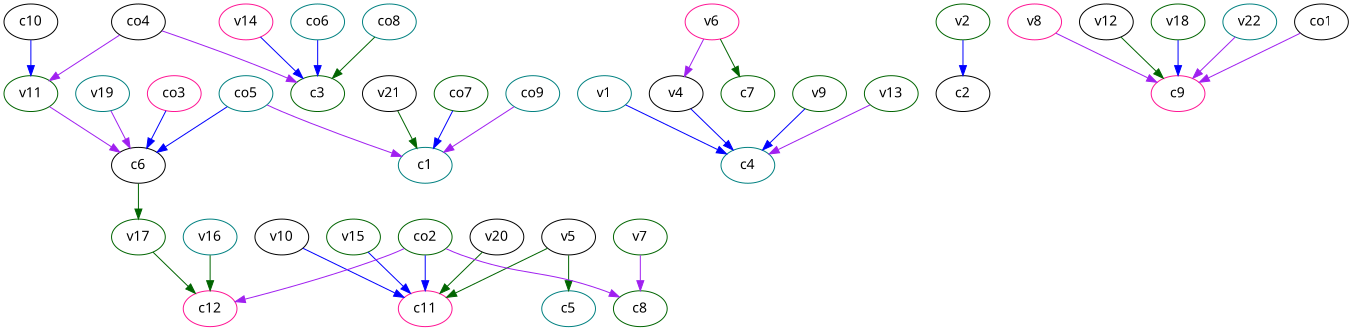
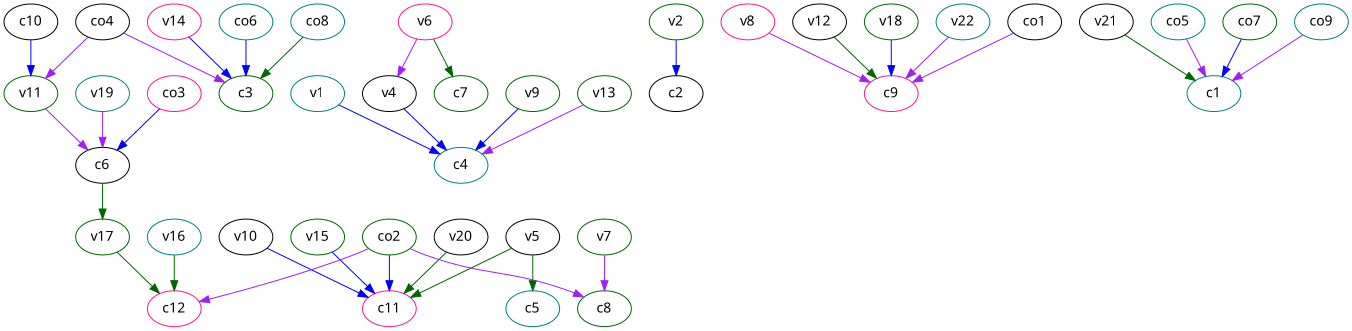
(196, 127) -> none
